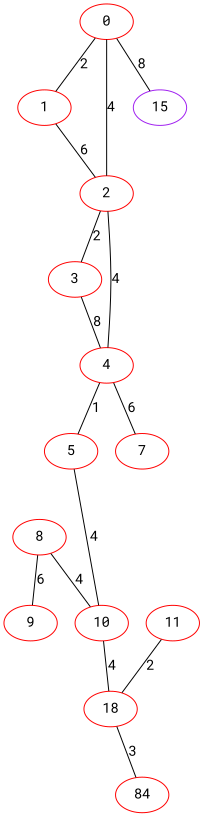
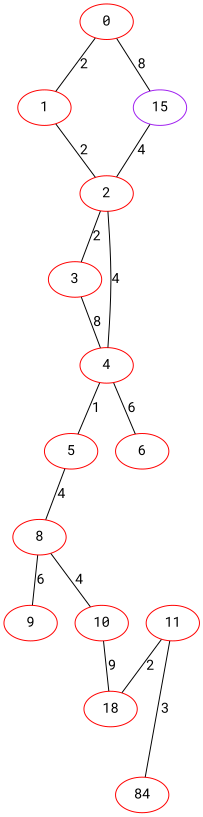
(107, 108) -> (133, 151)
(84, 151) -> (84, 151)
(142, 451) -> (142, 451)
(86, 537) -> (55, 494)
(112, 666) -> (112, 666)
(126, 752) -> (157, 709)
